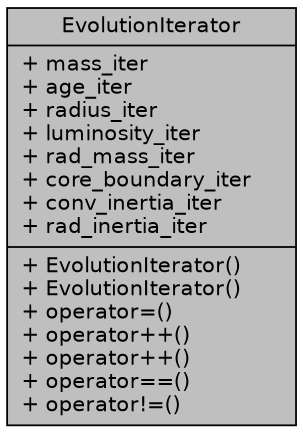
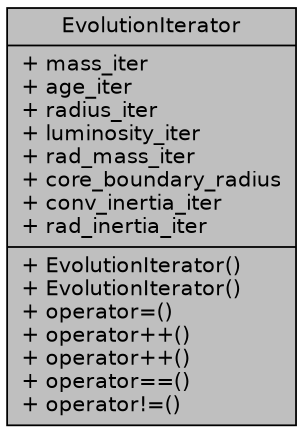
(137, 180) -> (152, 180)
